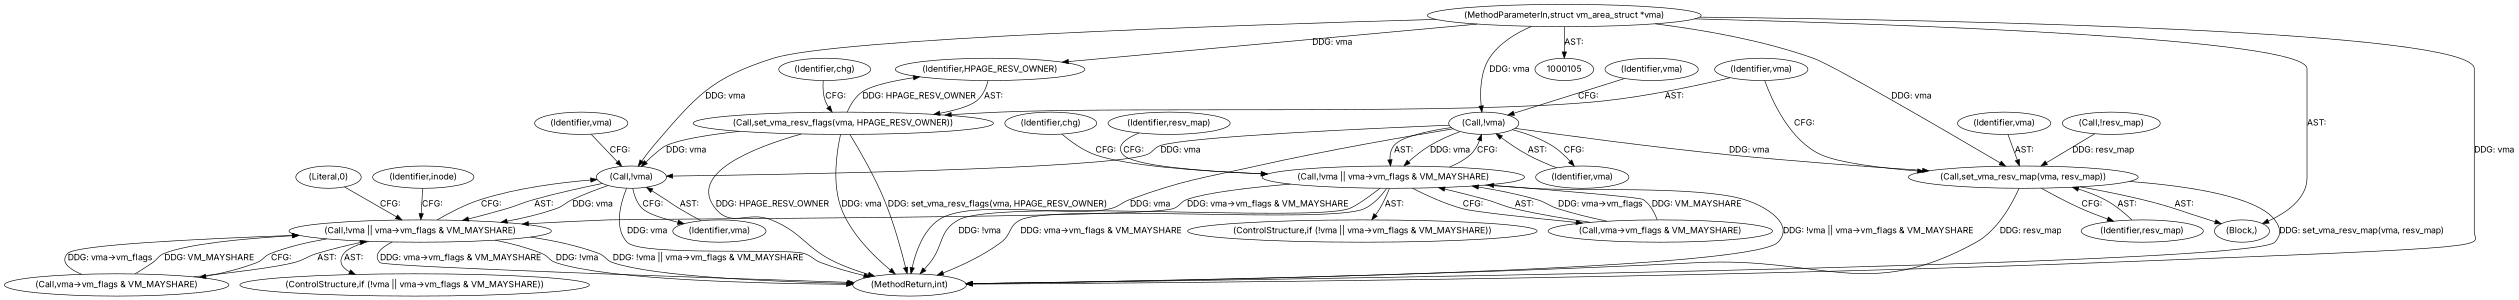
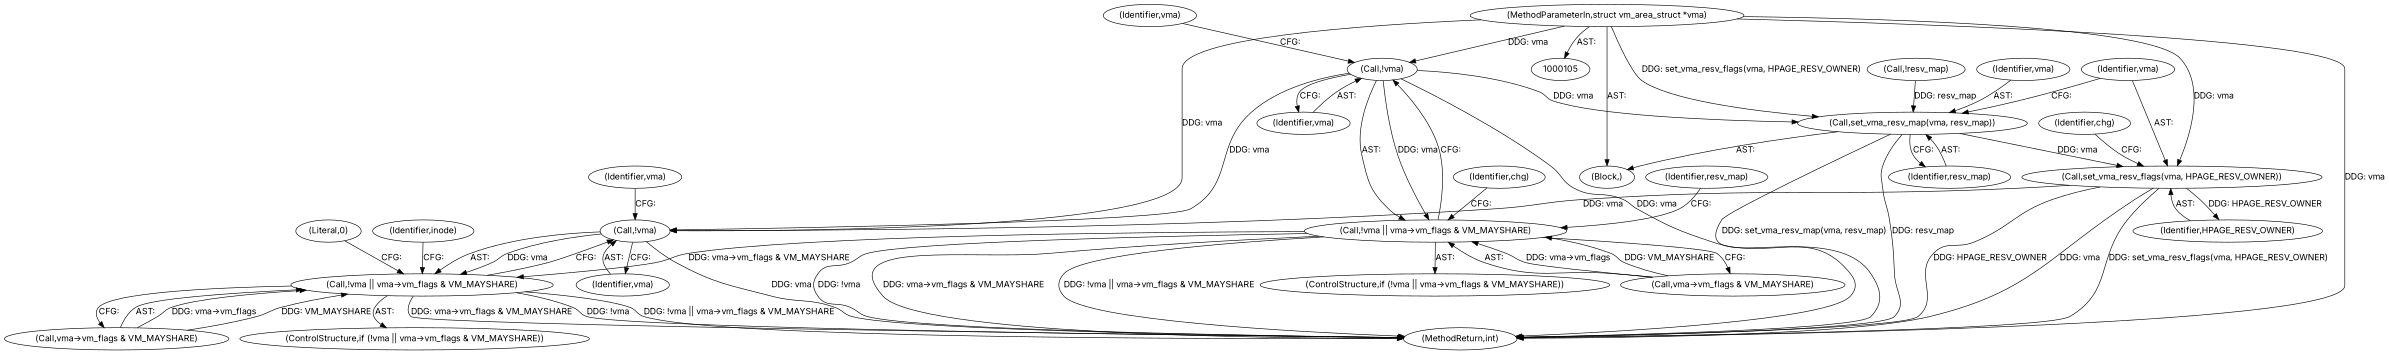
(1273, 43) -> (2126, 40)
(1911, 96) -> (1752, 69)
none -> (2038, 149)
